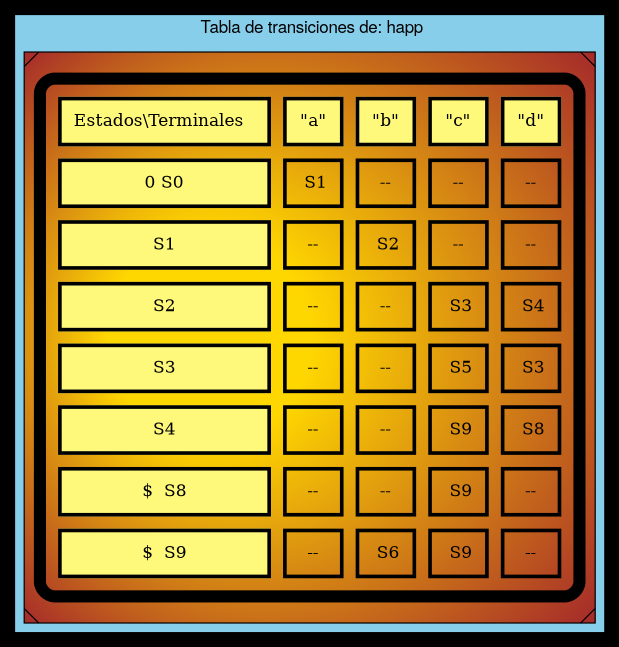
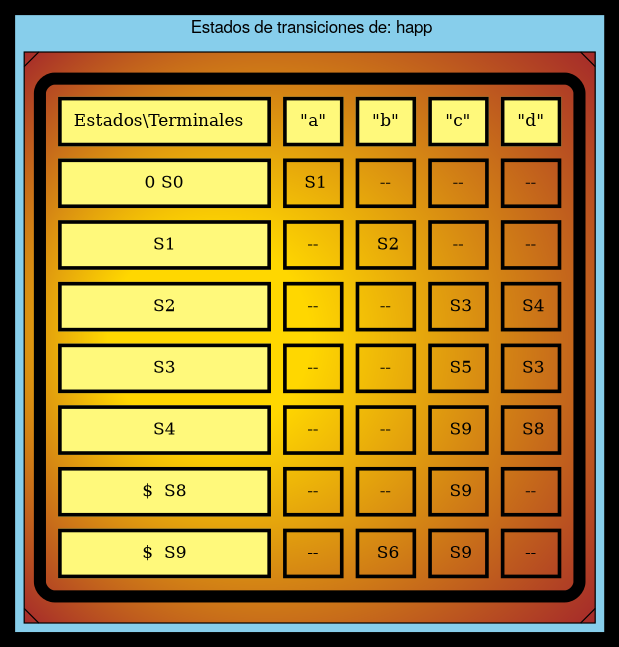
(310, 28) -> (310, 28)
